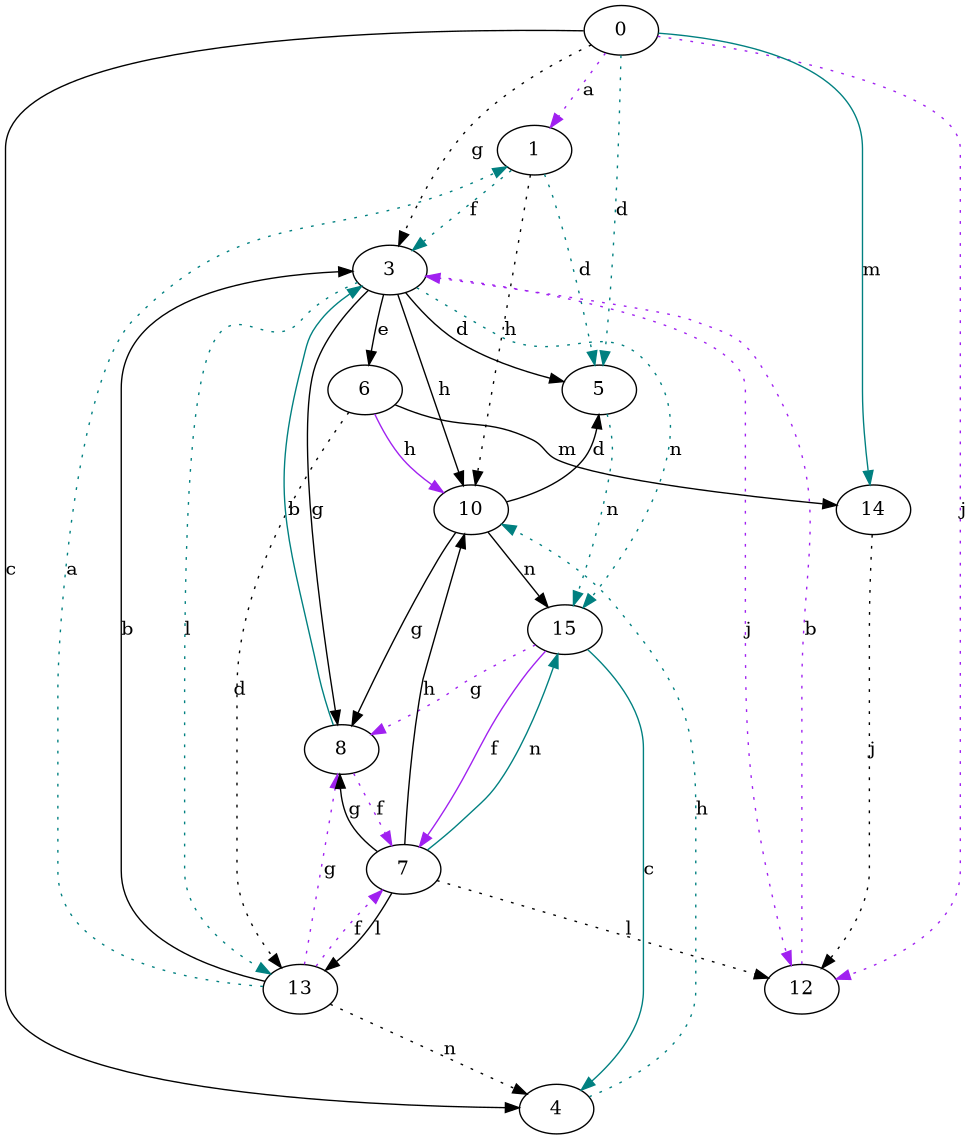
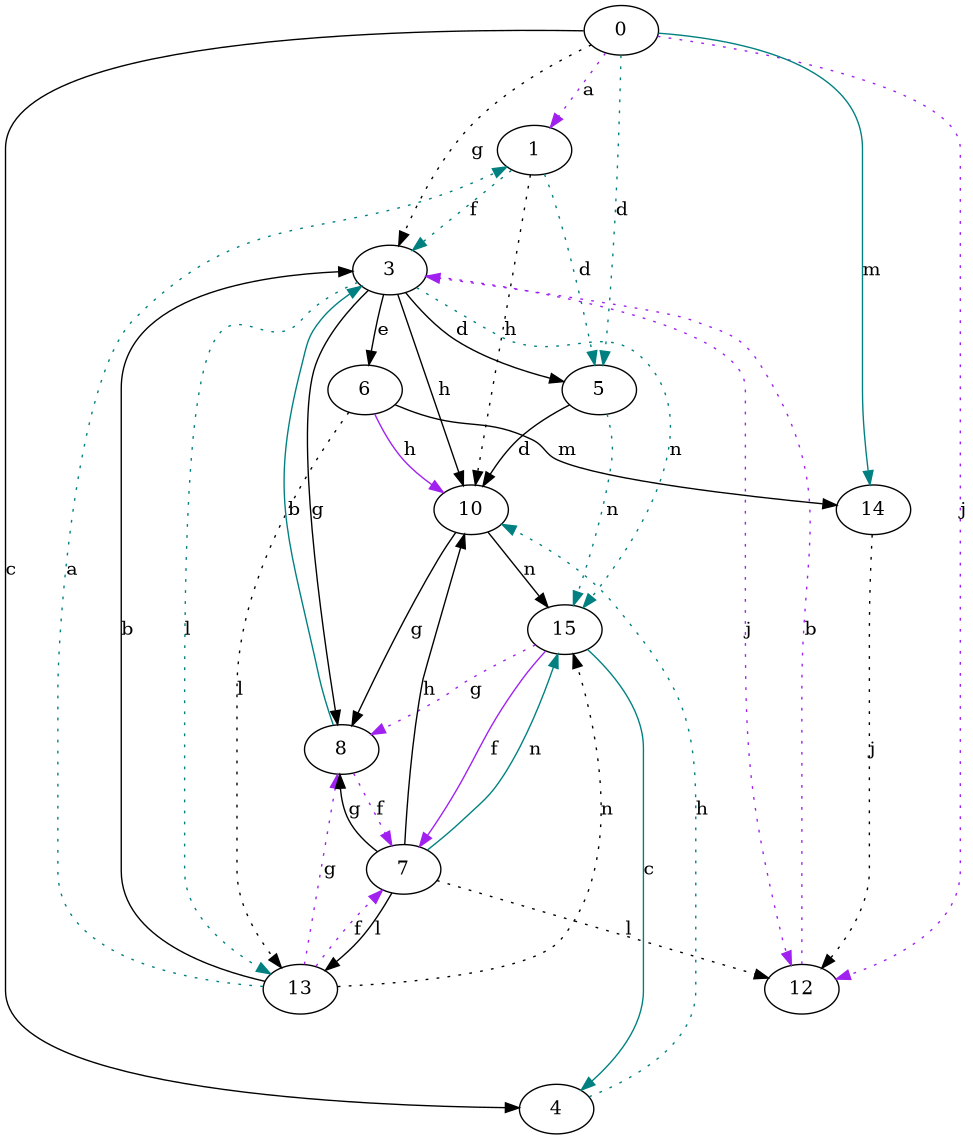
(563, 478) -> (531, 429)
(240, 690) -> (240, 690)
(422, 1046) -> (568, 928)
